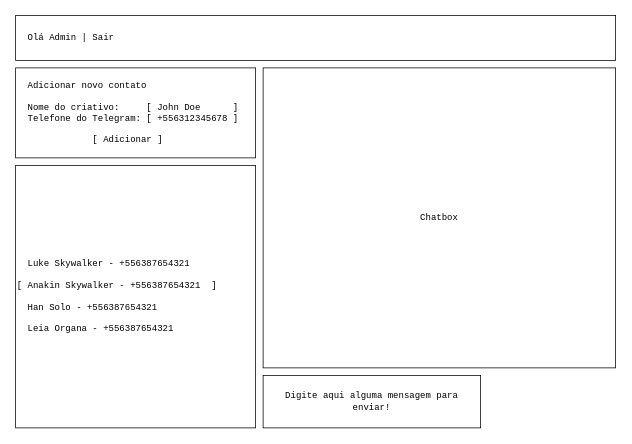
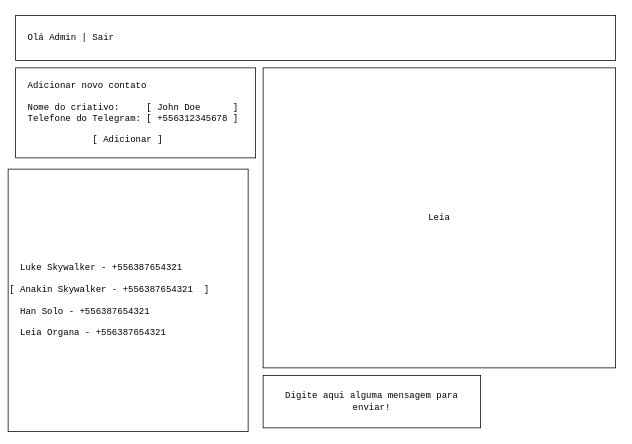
(439, 218) -> (439, 218)
(135, 297) -> (128, 300)
